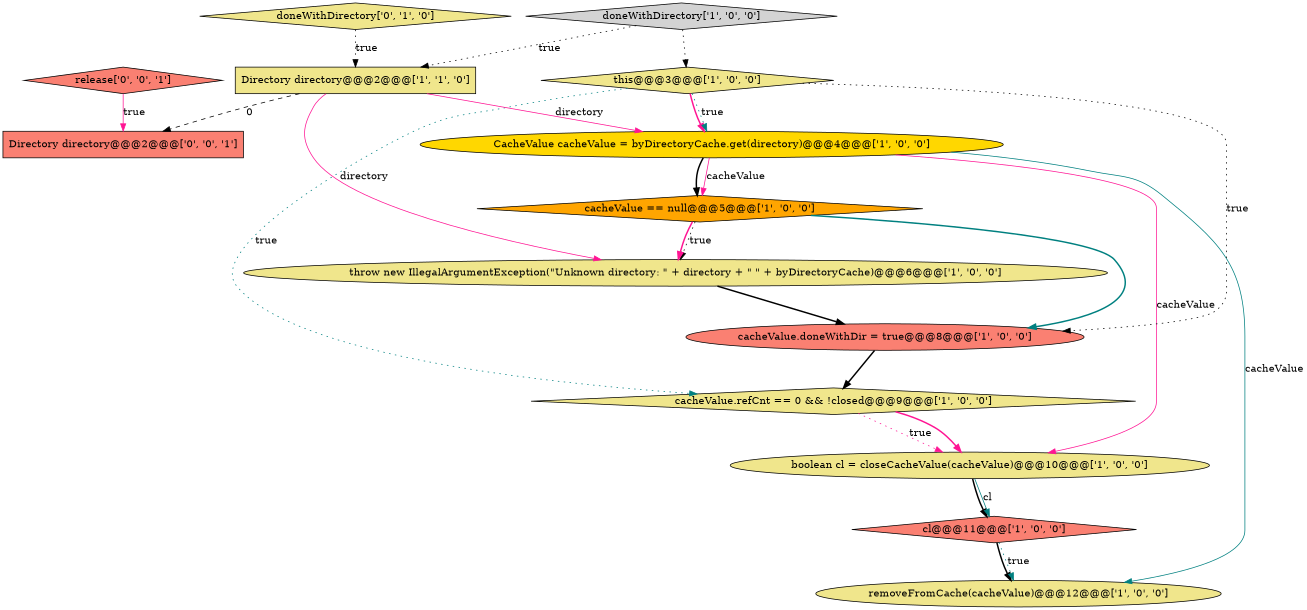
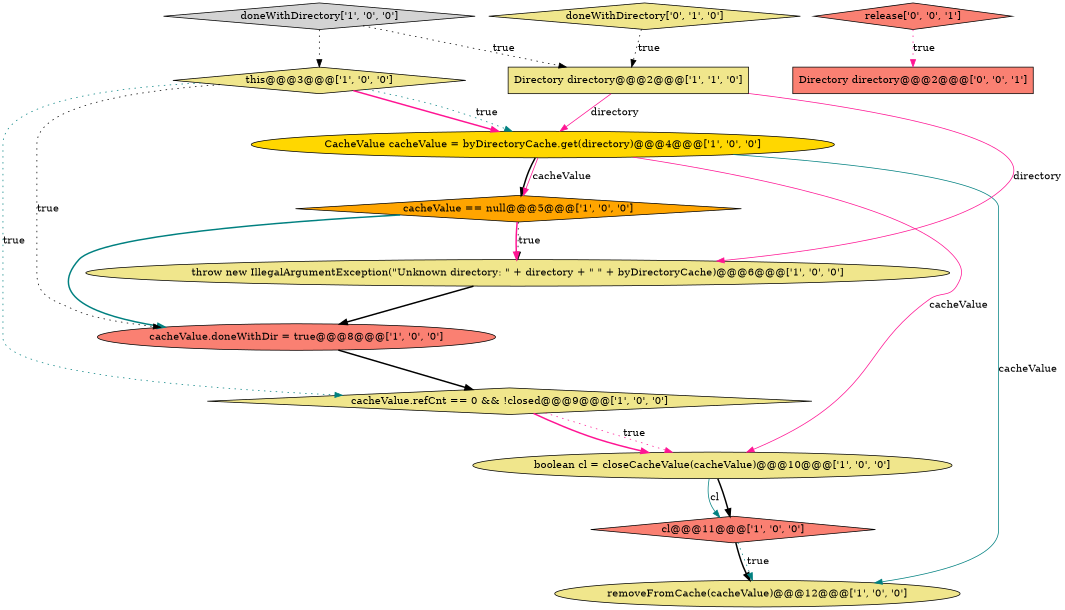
(123, 109) -> (913, 45)
(235, 110) -> none
